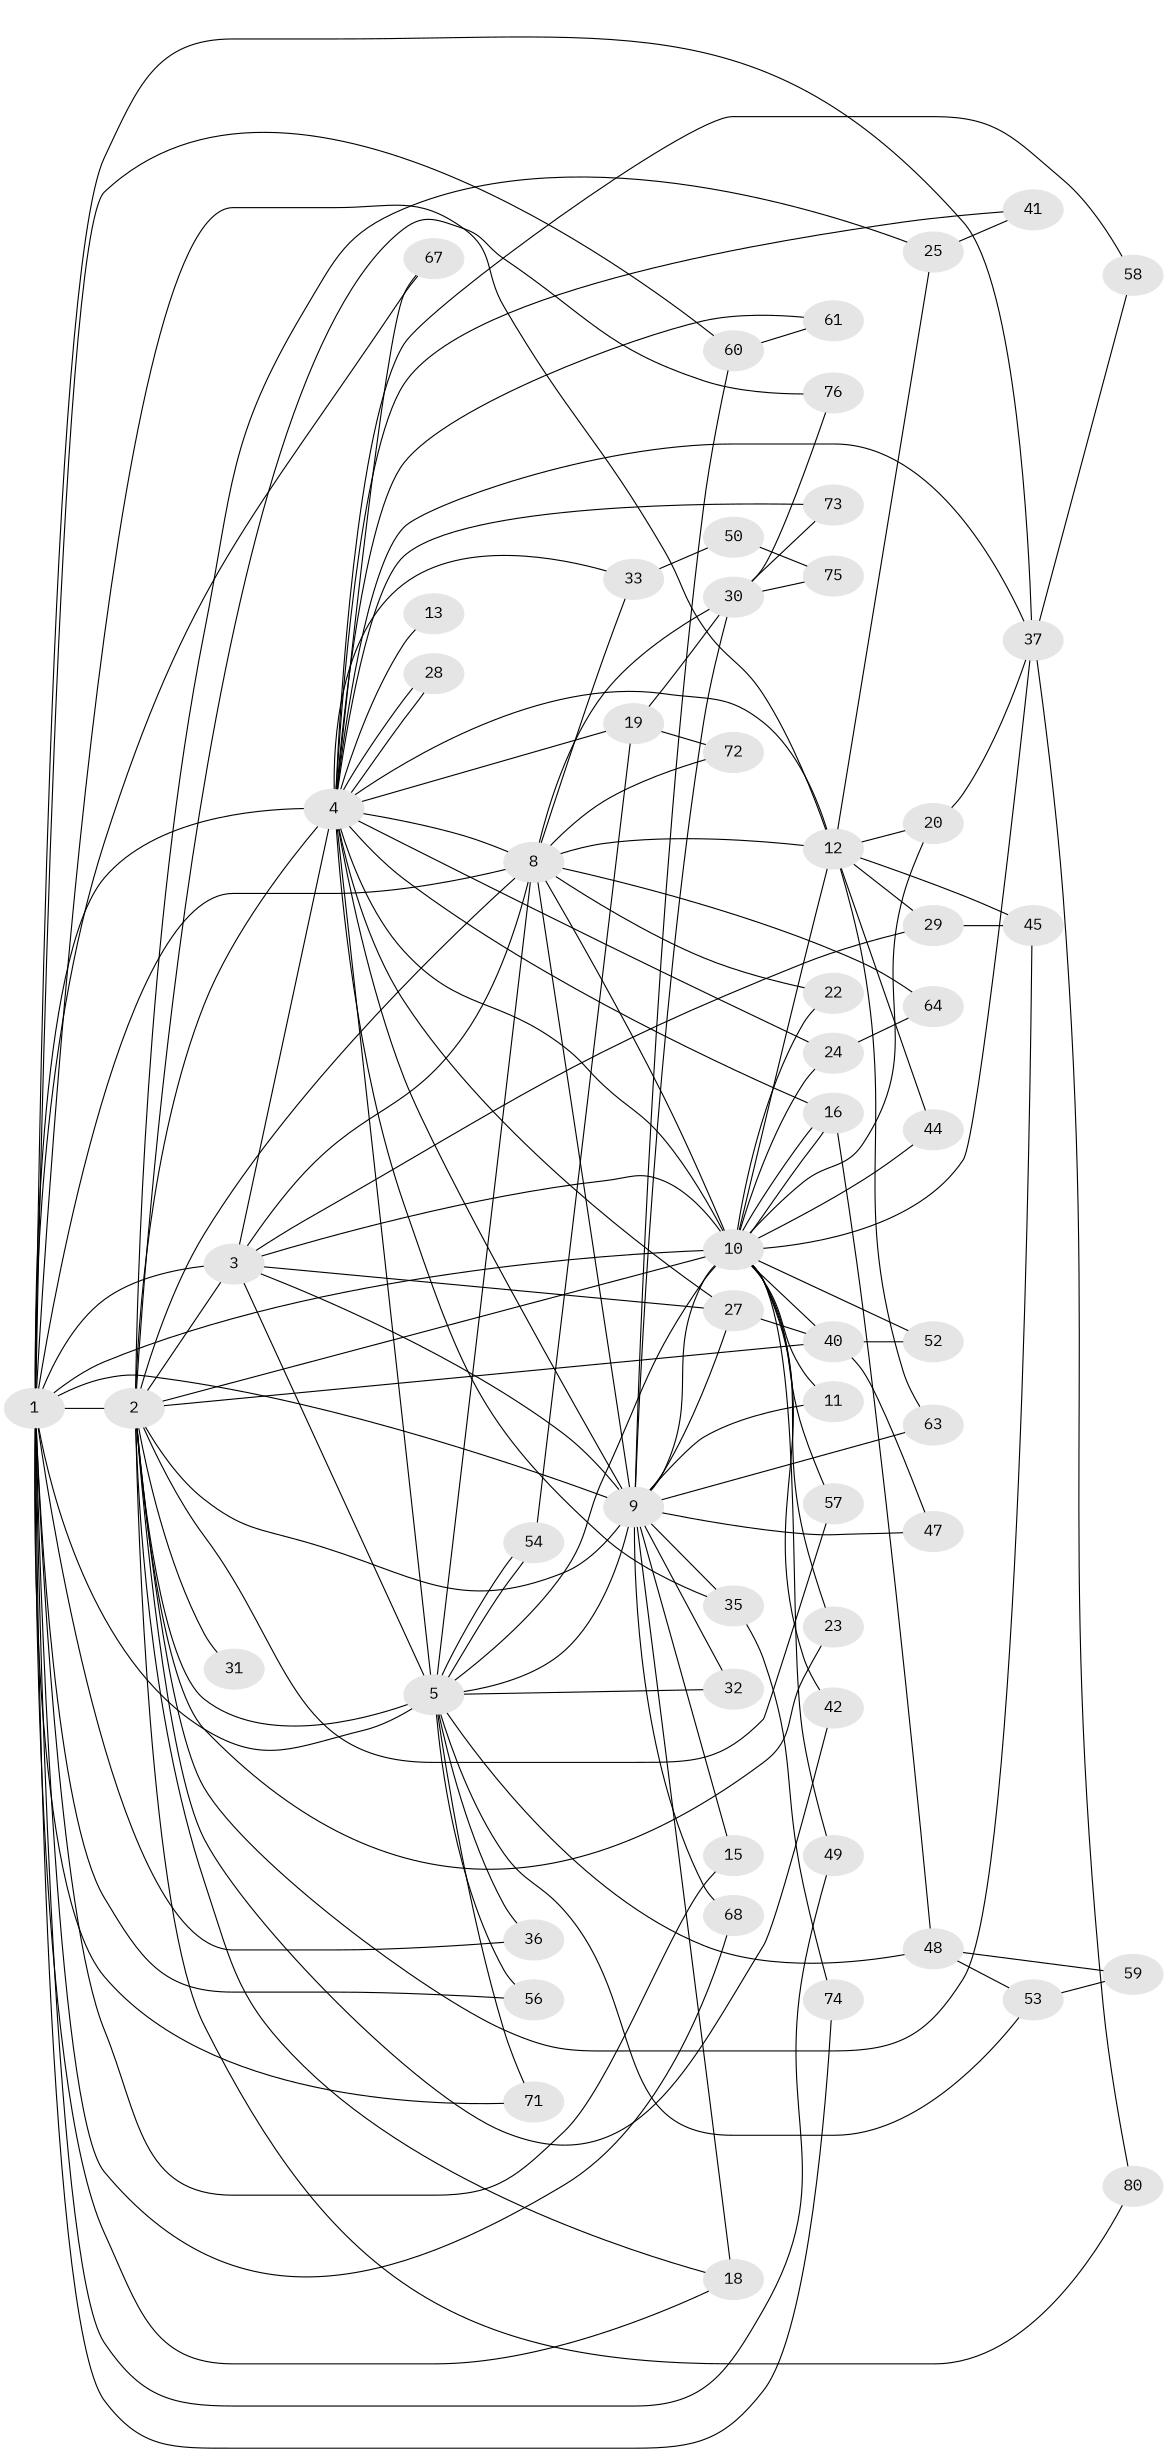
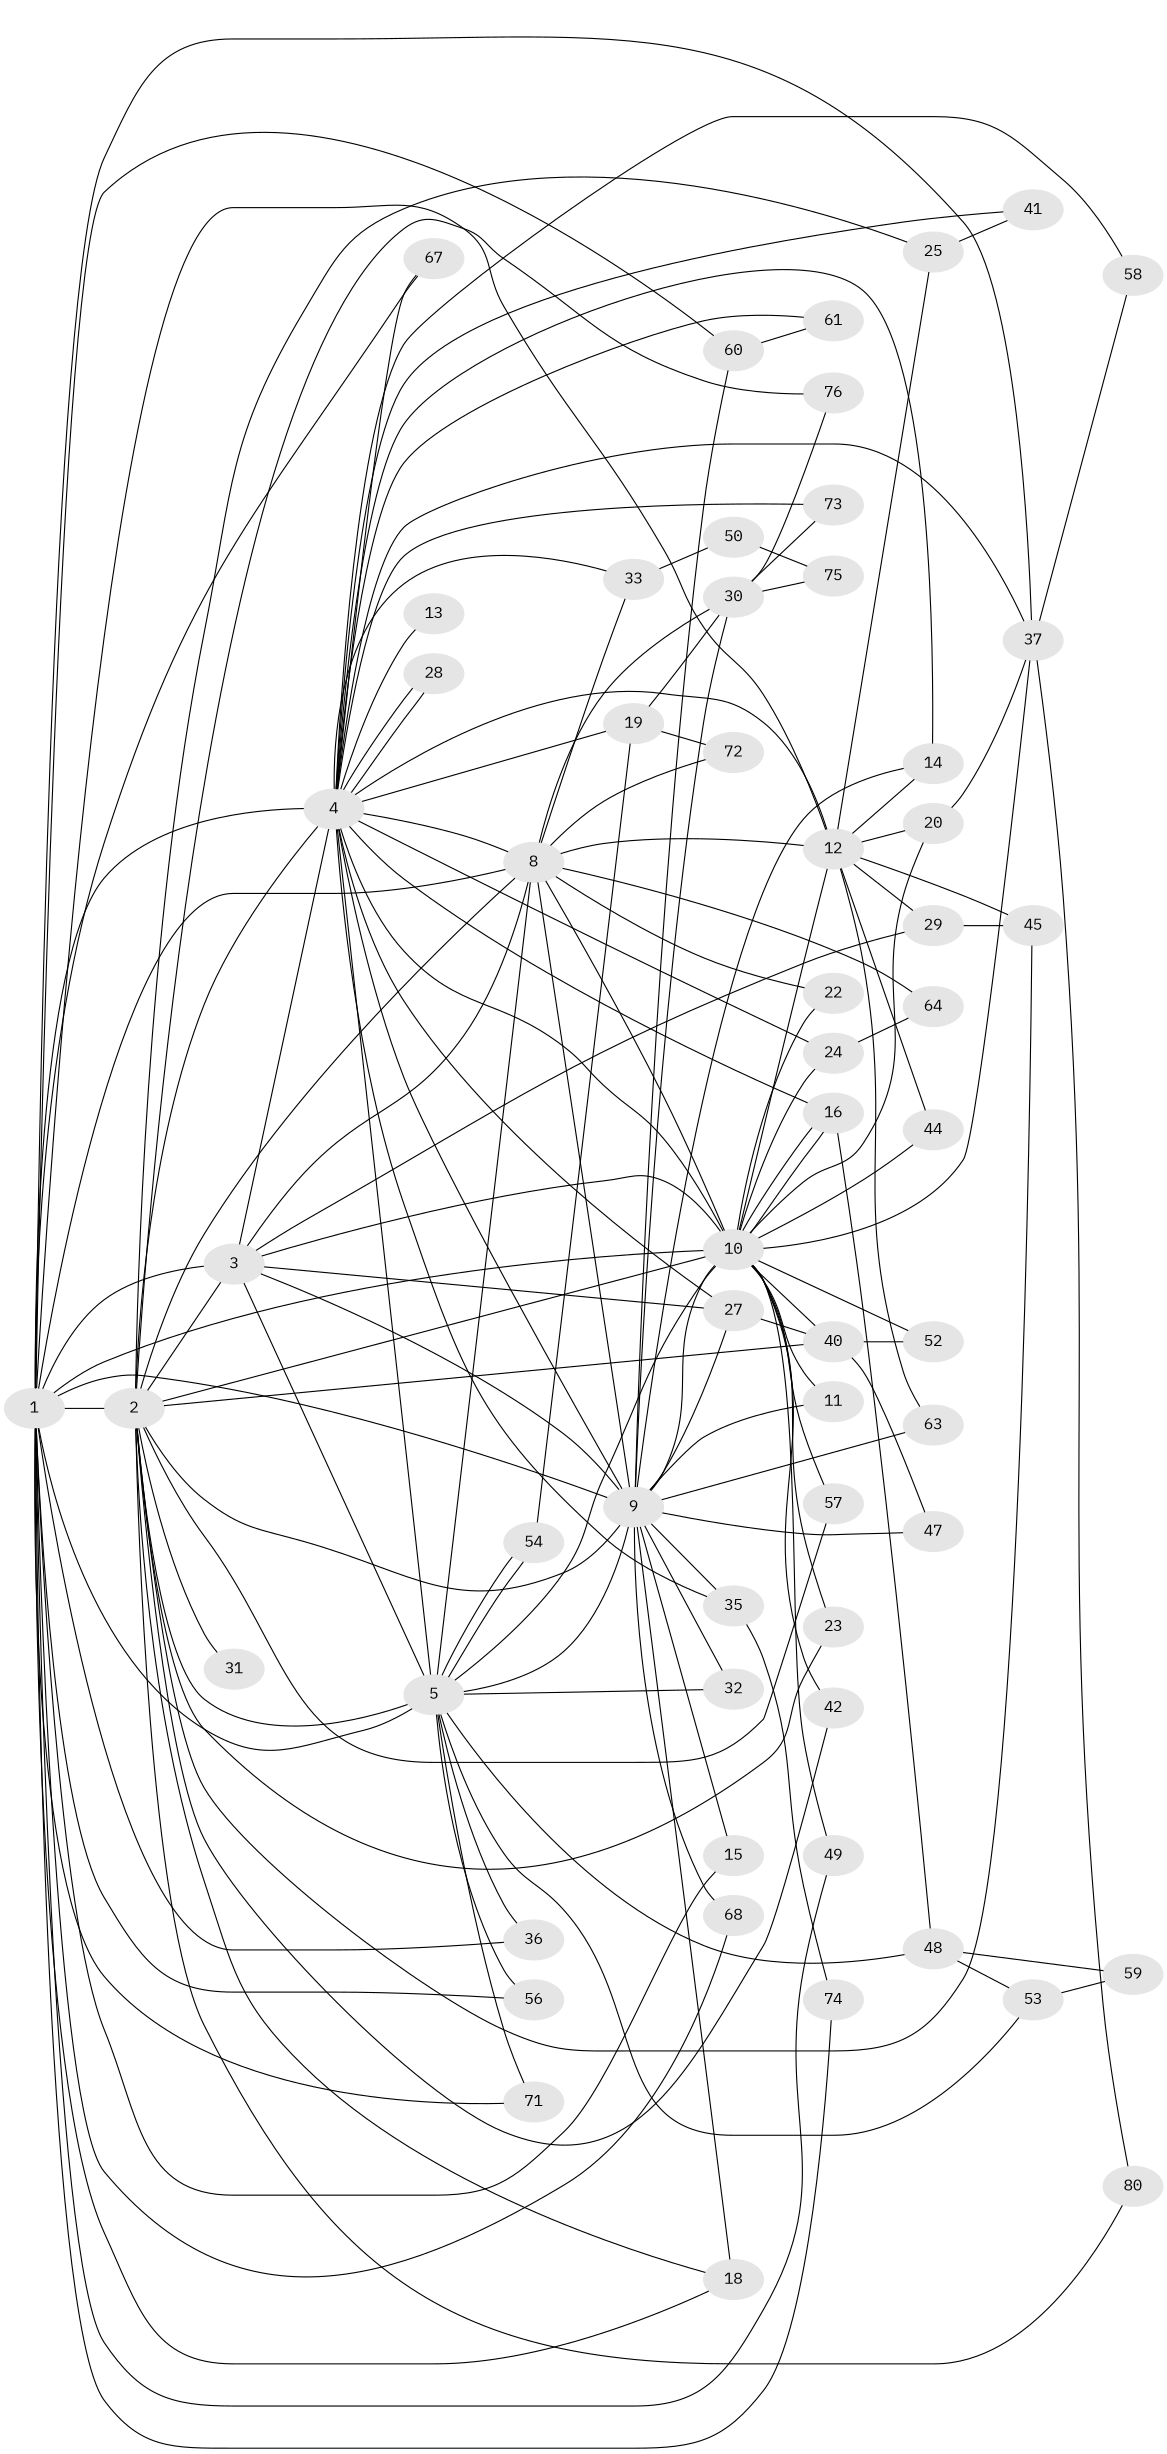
none -> (933, 764)
